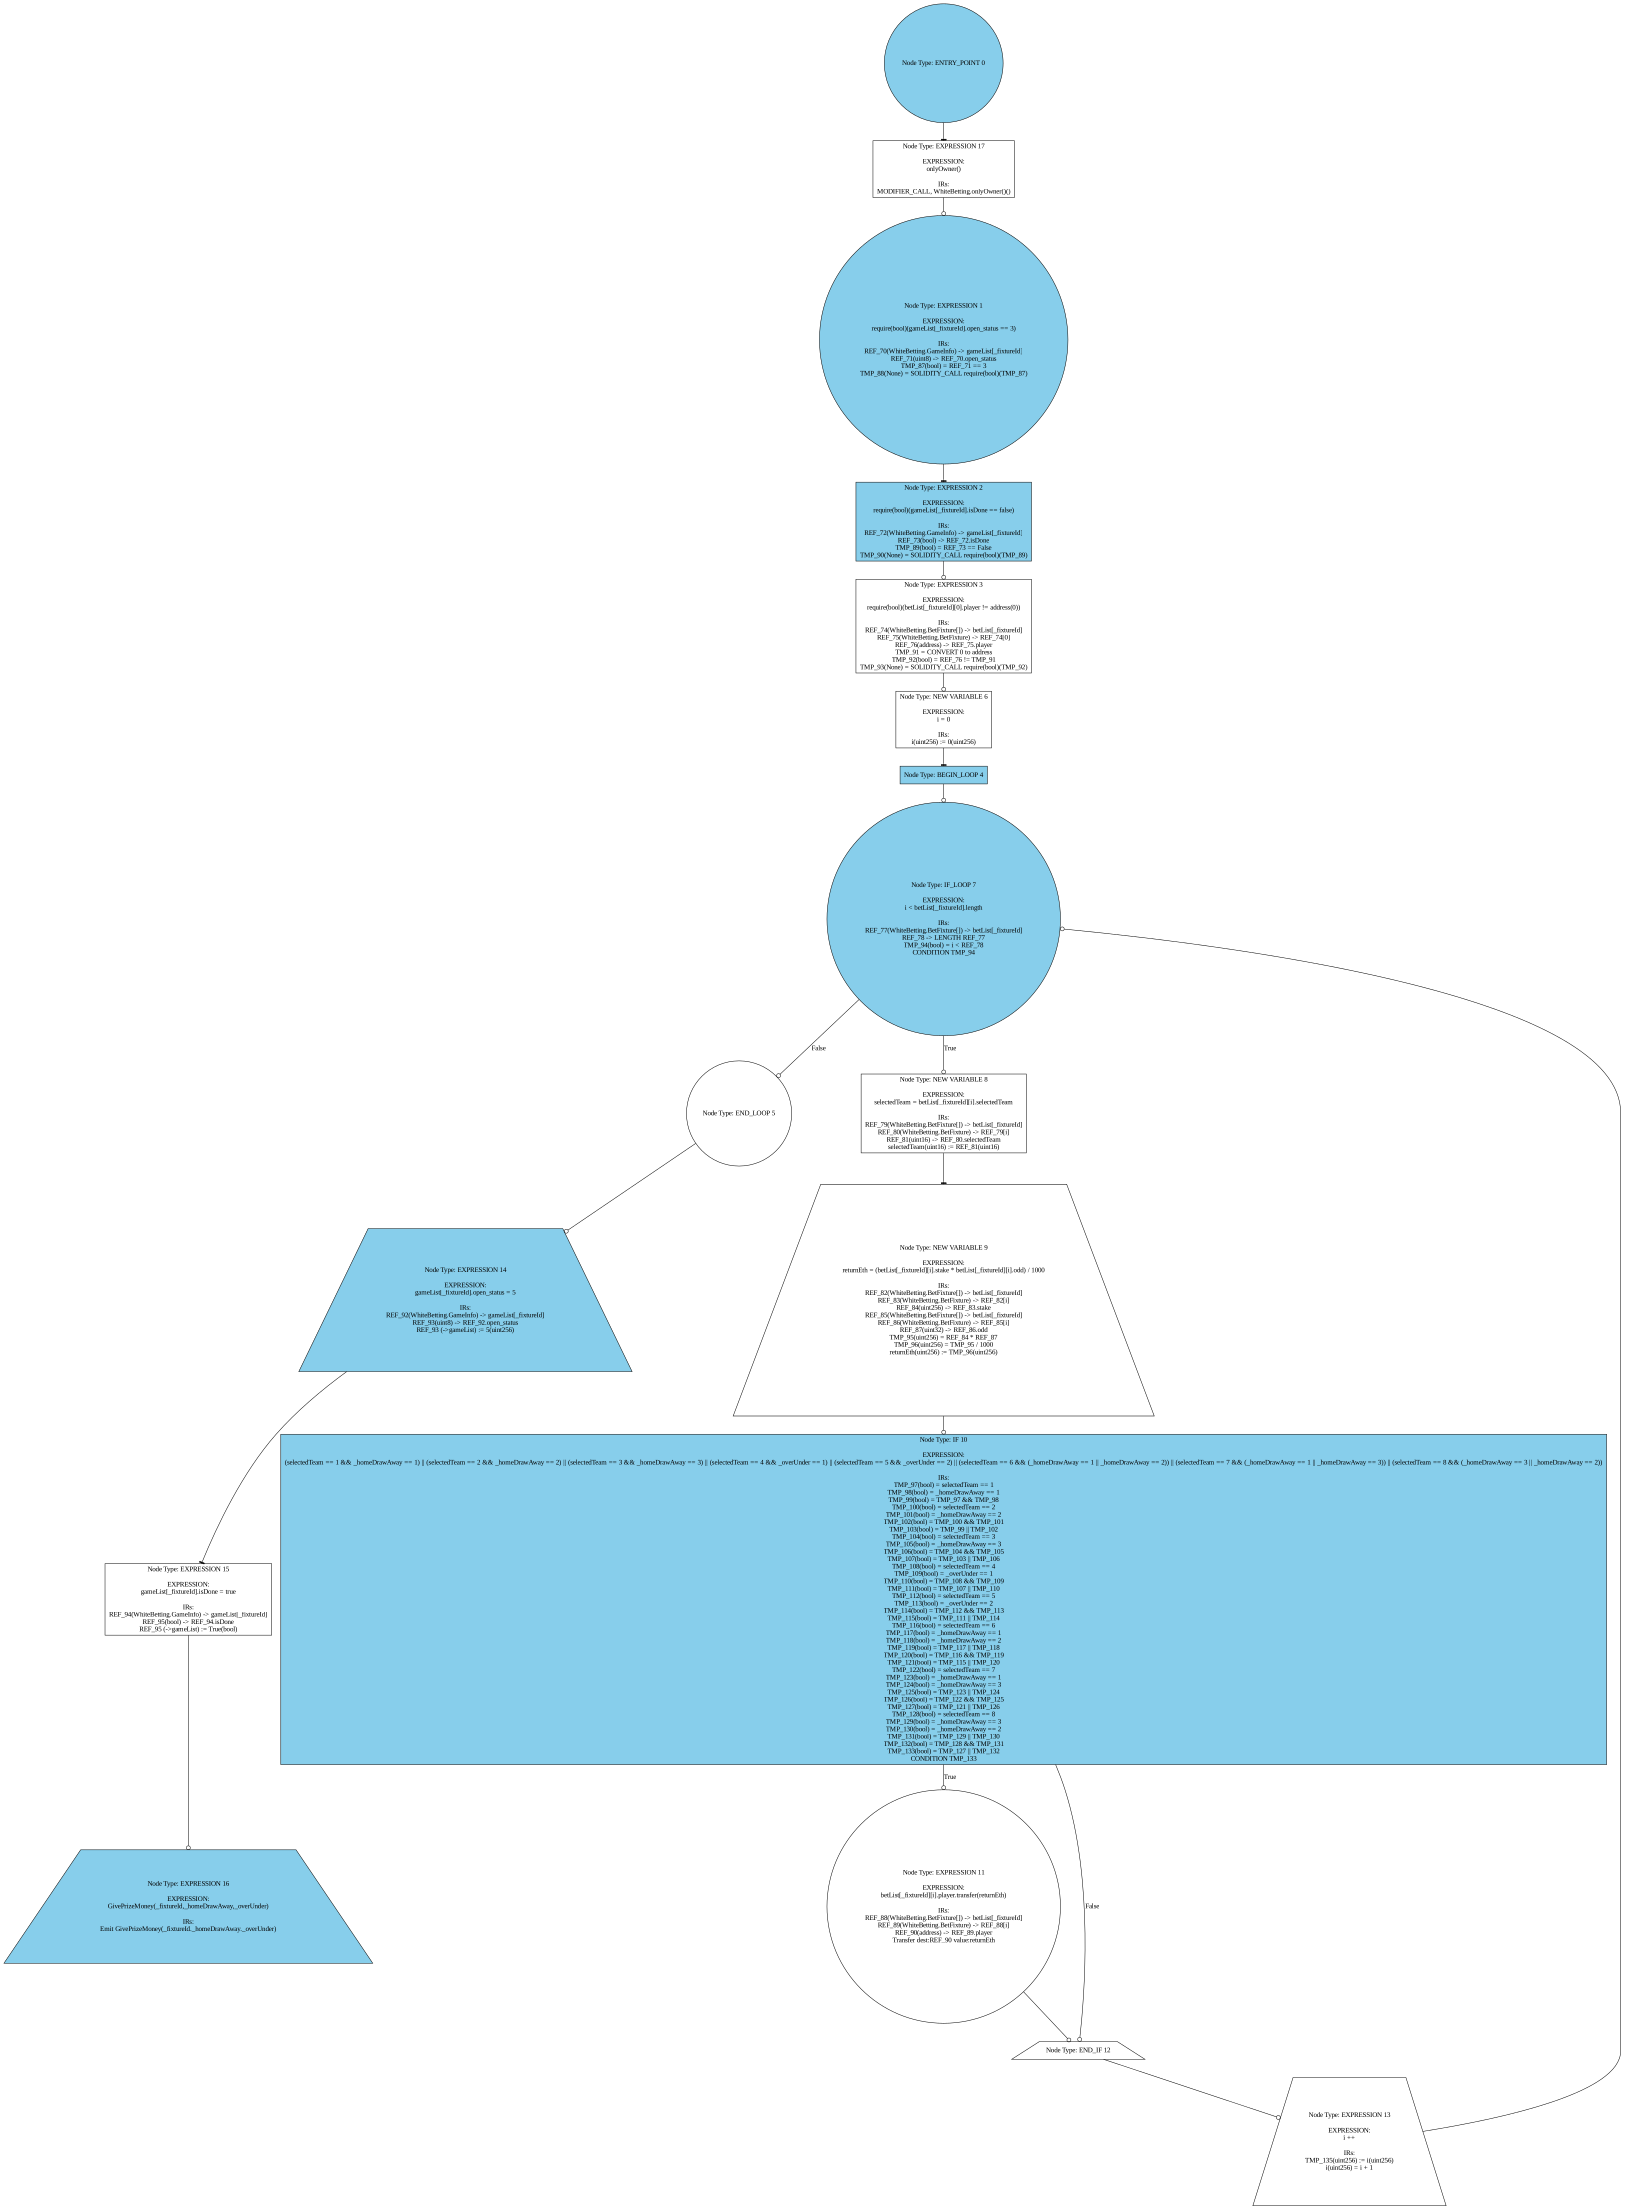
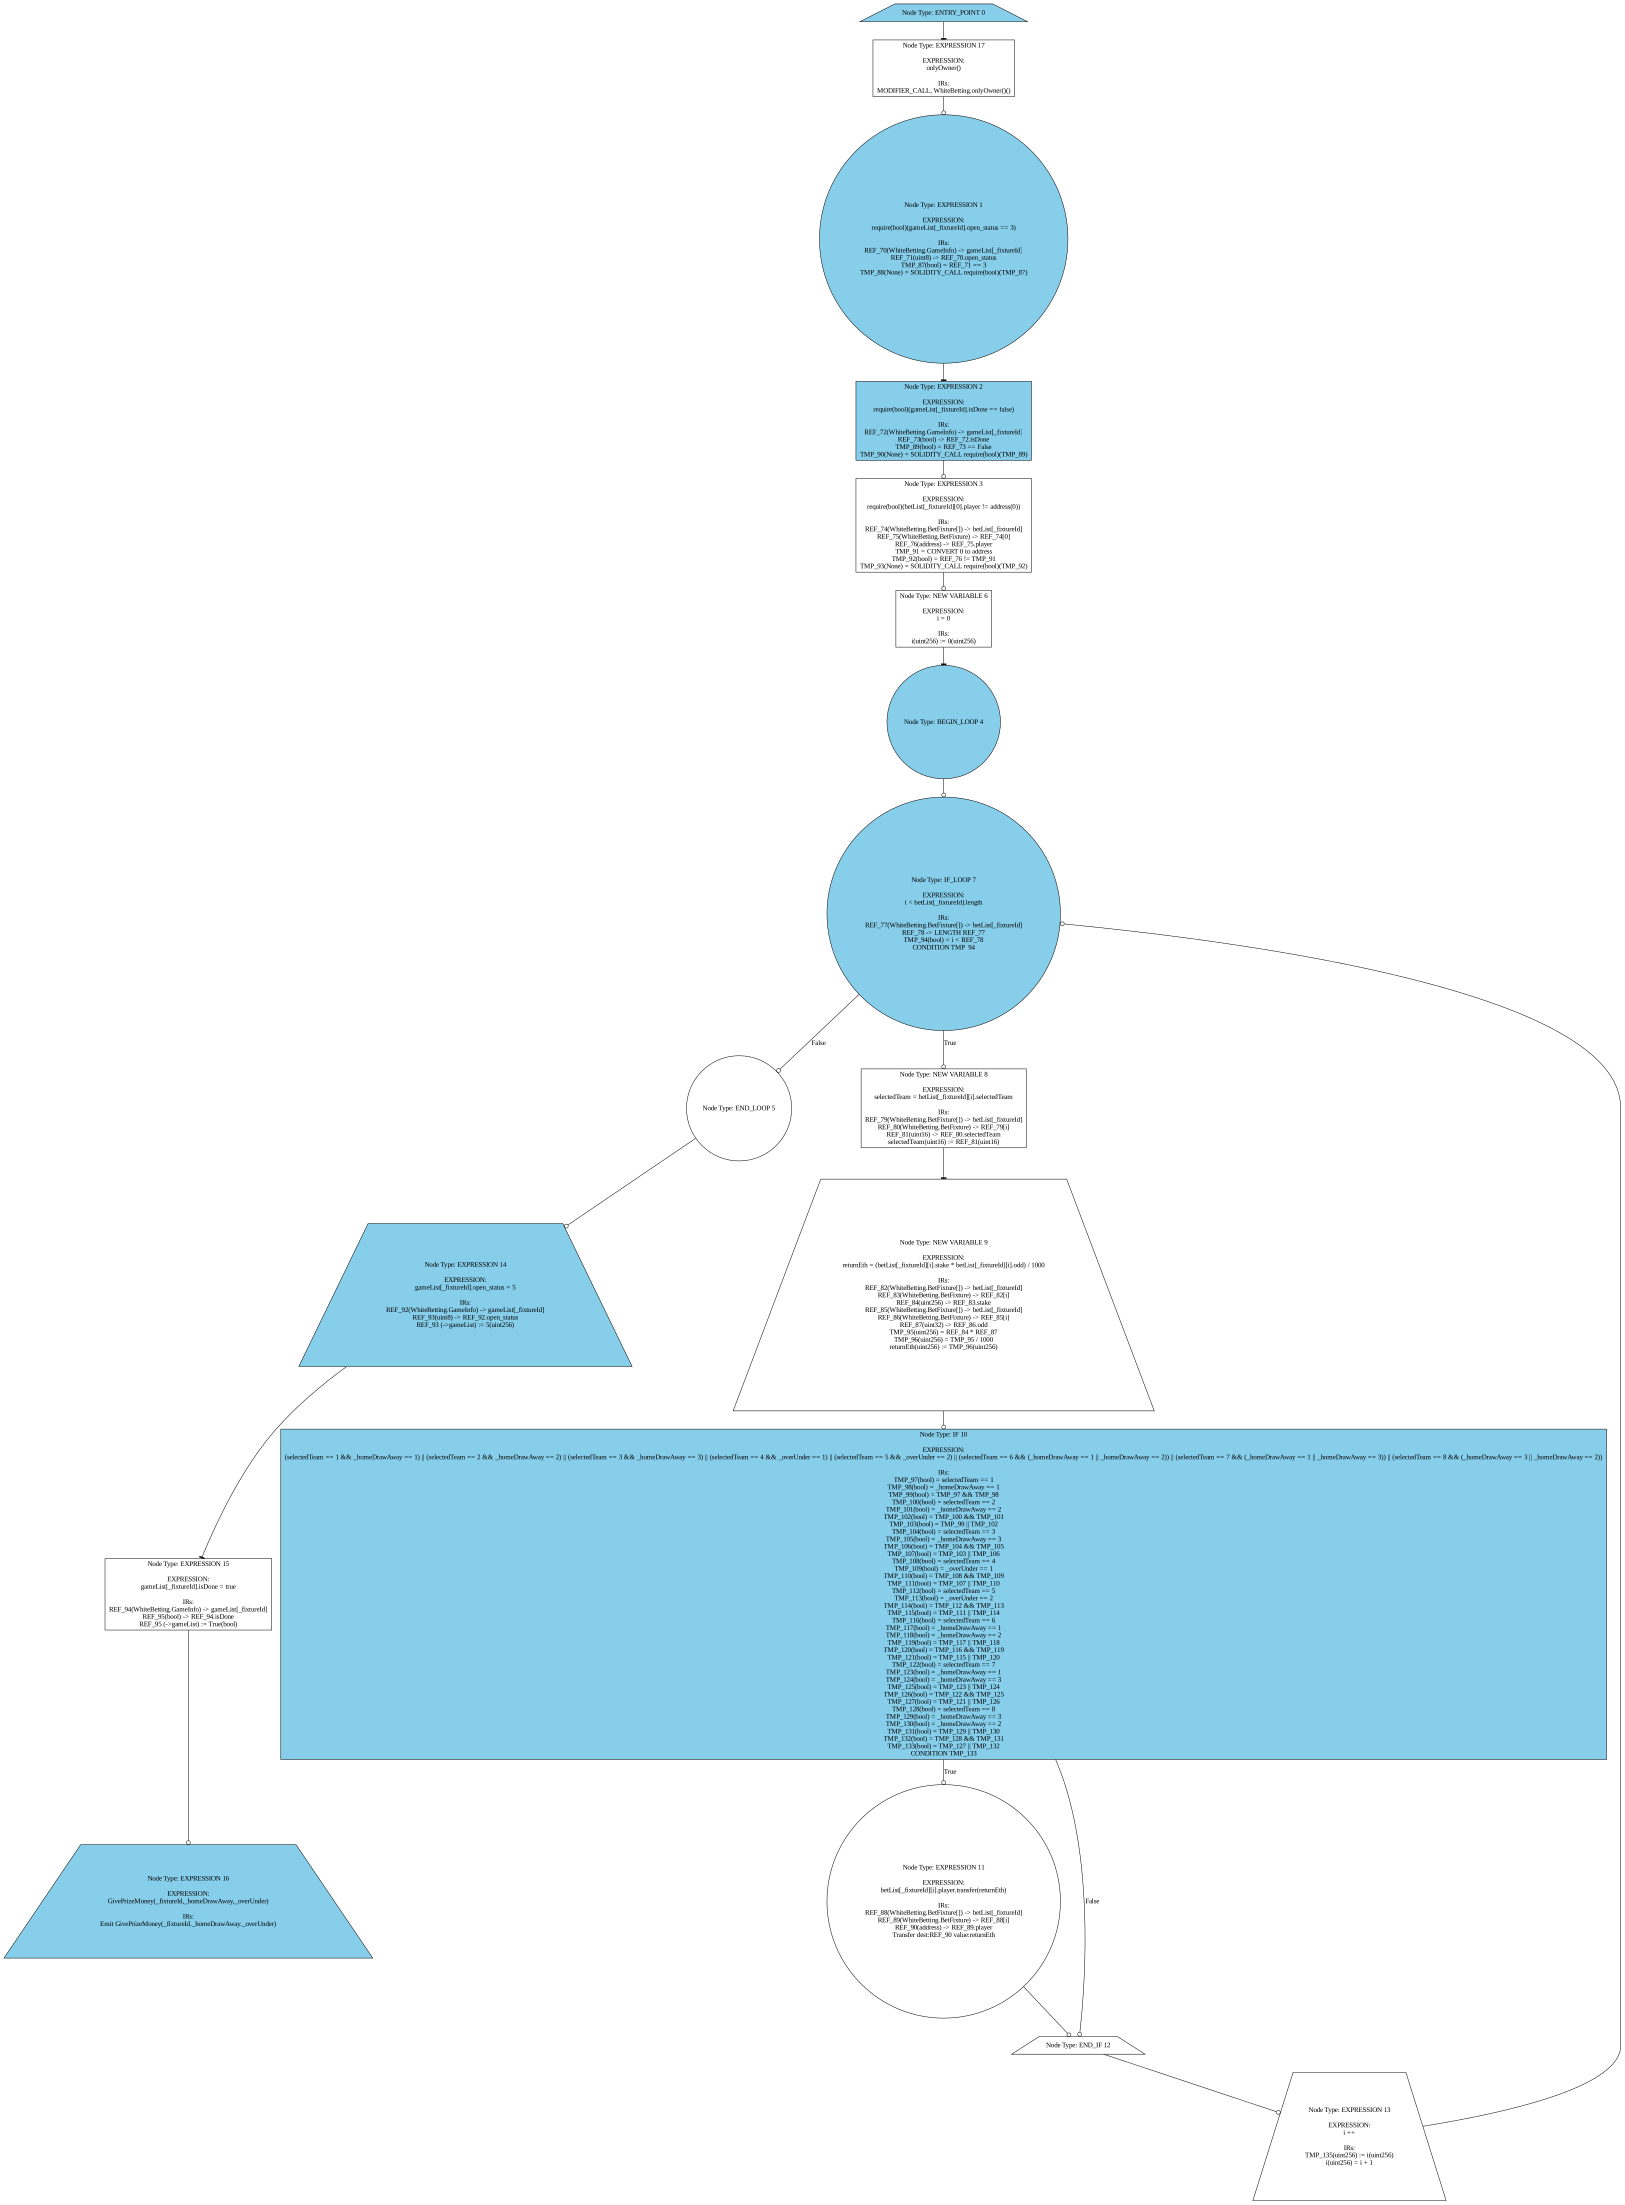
(944, 63) -> (944, 13)
(944, 775) -> (944, 722)
